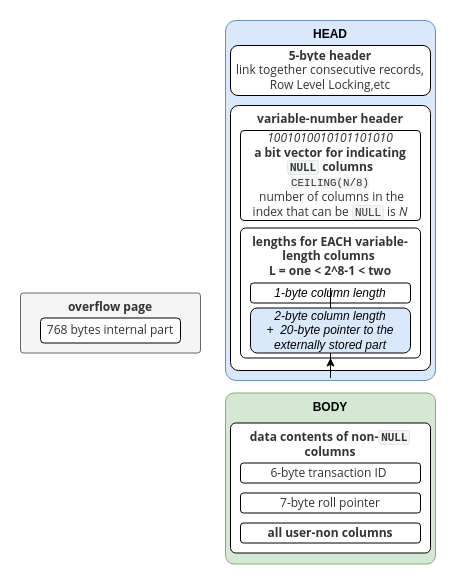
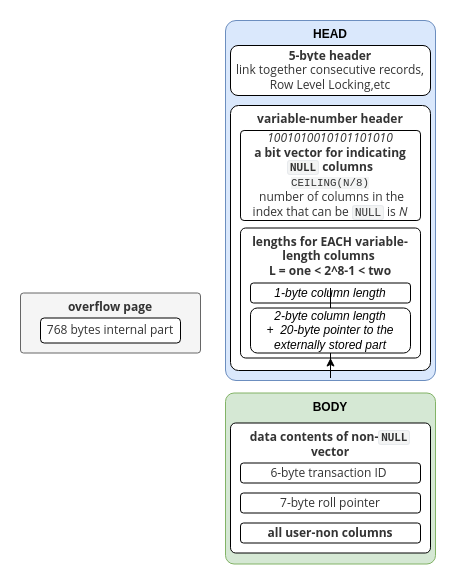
(331, 331) -> (331, 331)
(331, 445) -> (331, 445)
